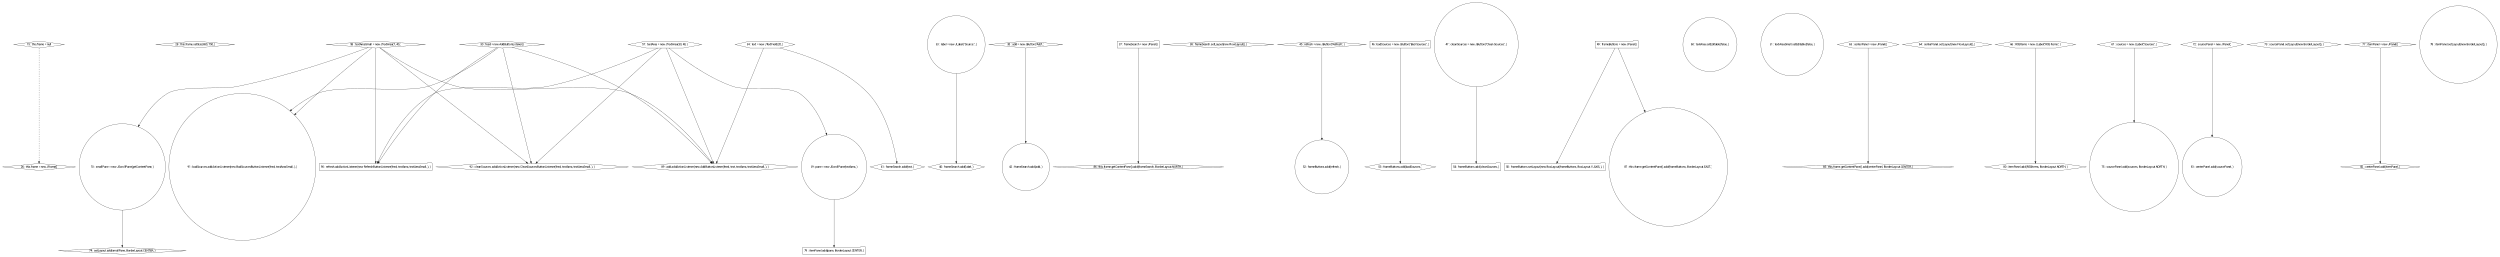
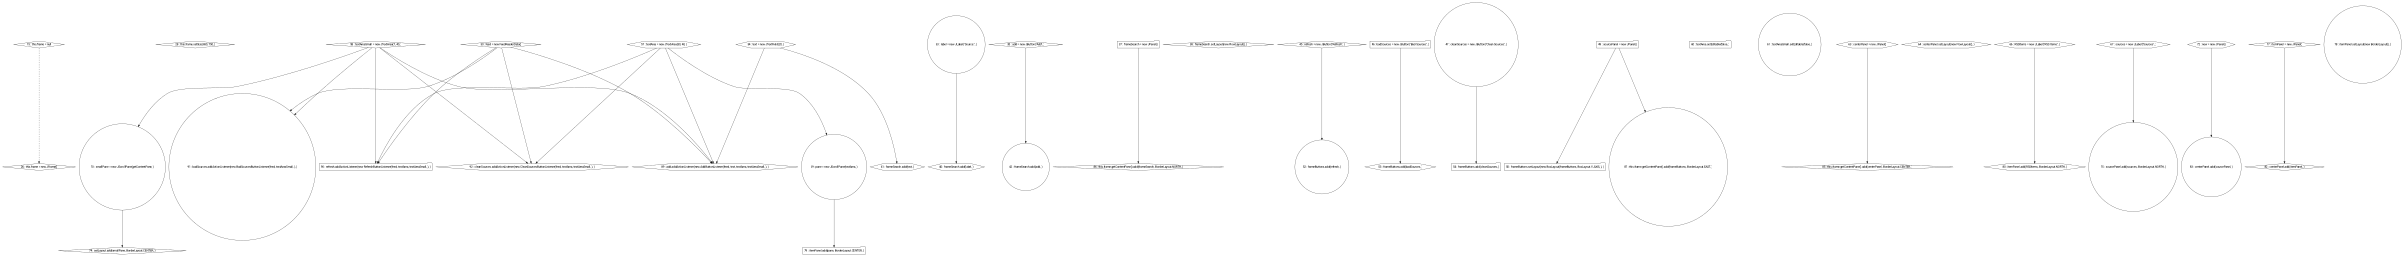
(502, 45) -> (501, 45)
(1617, 45) -> (1617, 45)
(1710, 45) -> (1710, 45)
(2212, 45) -> (2211, 45)
(2294, 45) -> none
